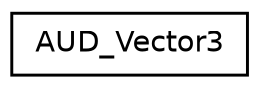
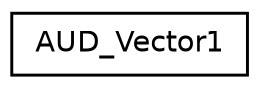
(130, 44) -> (130, 44)
